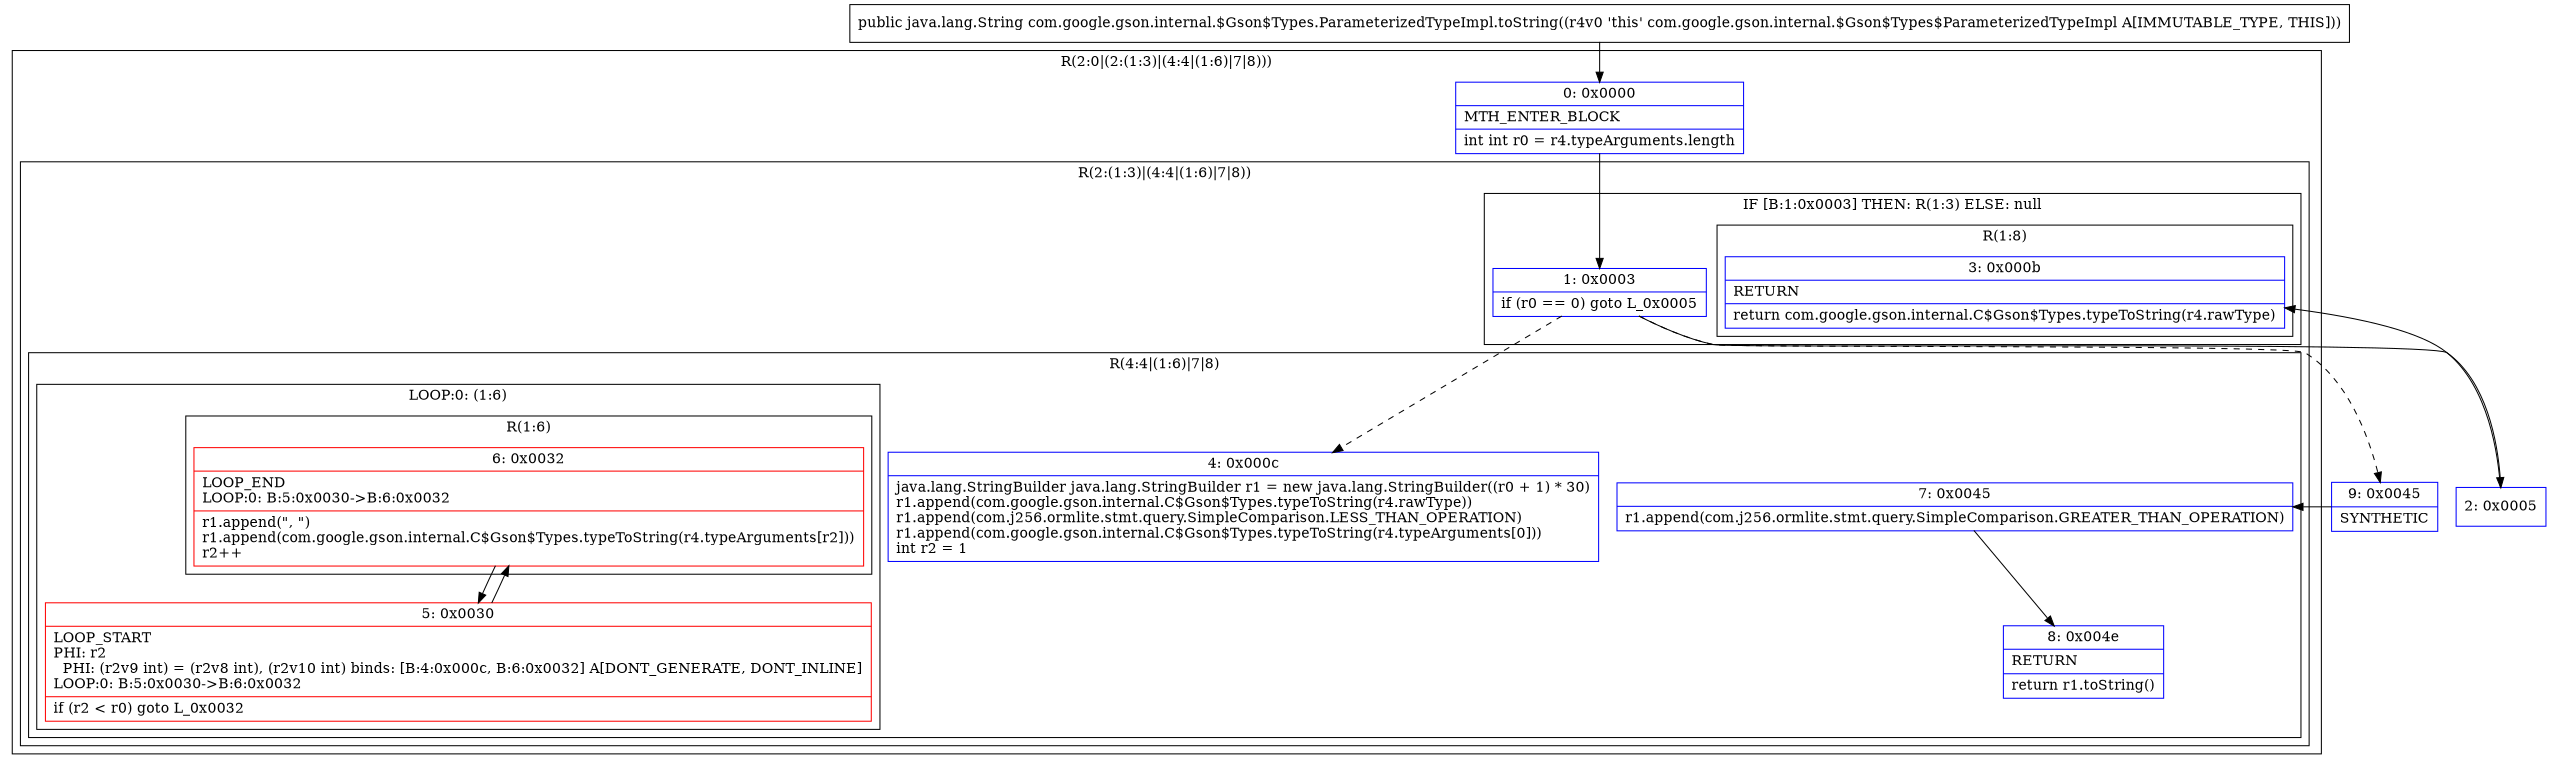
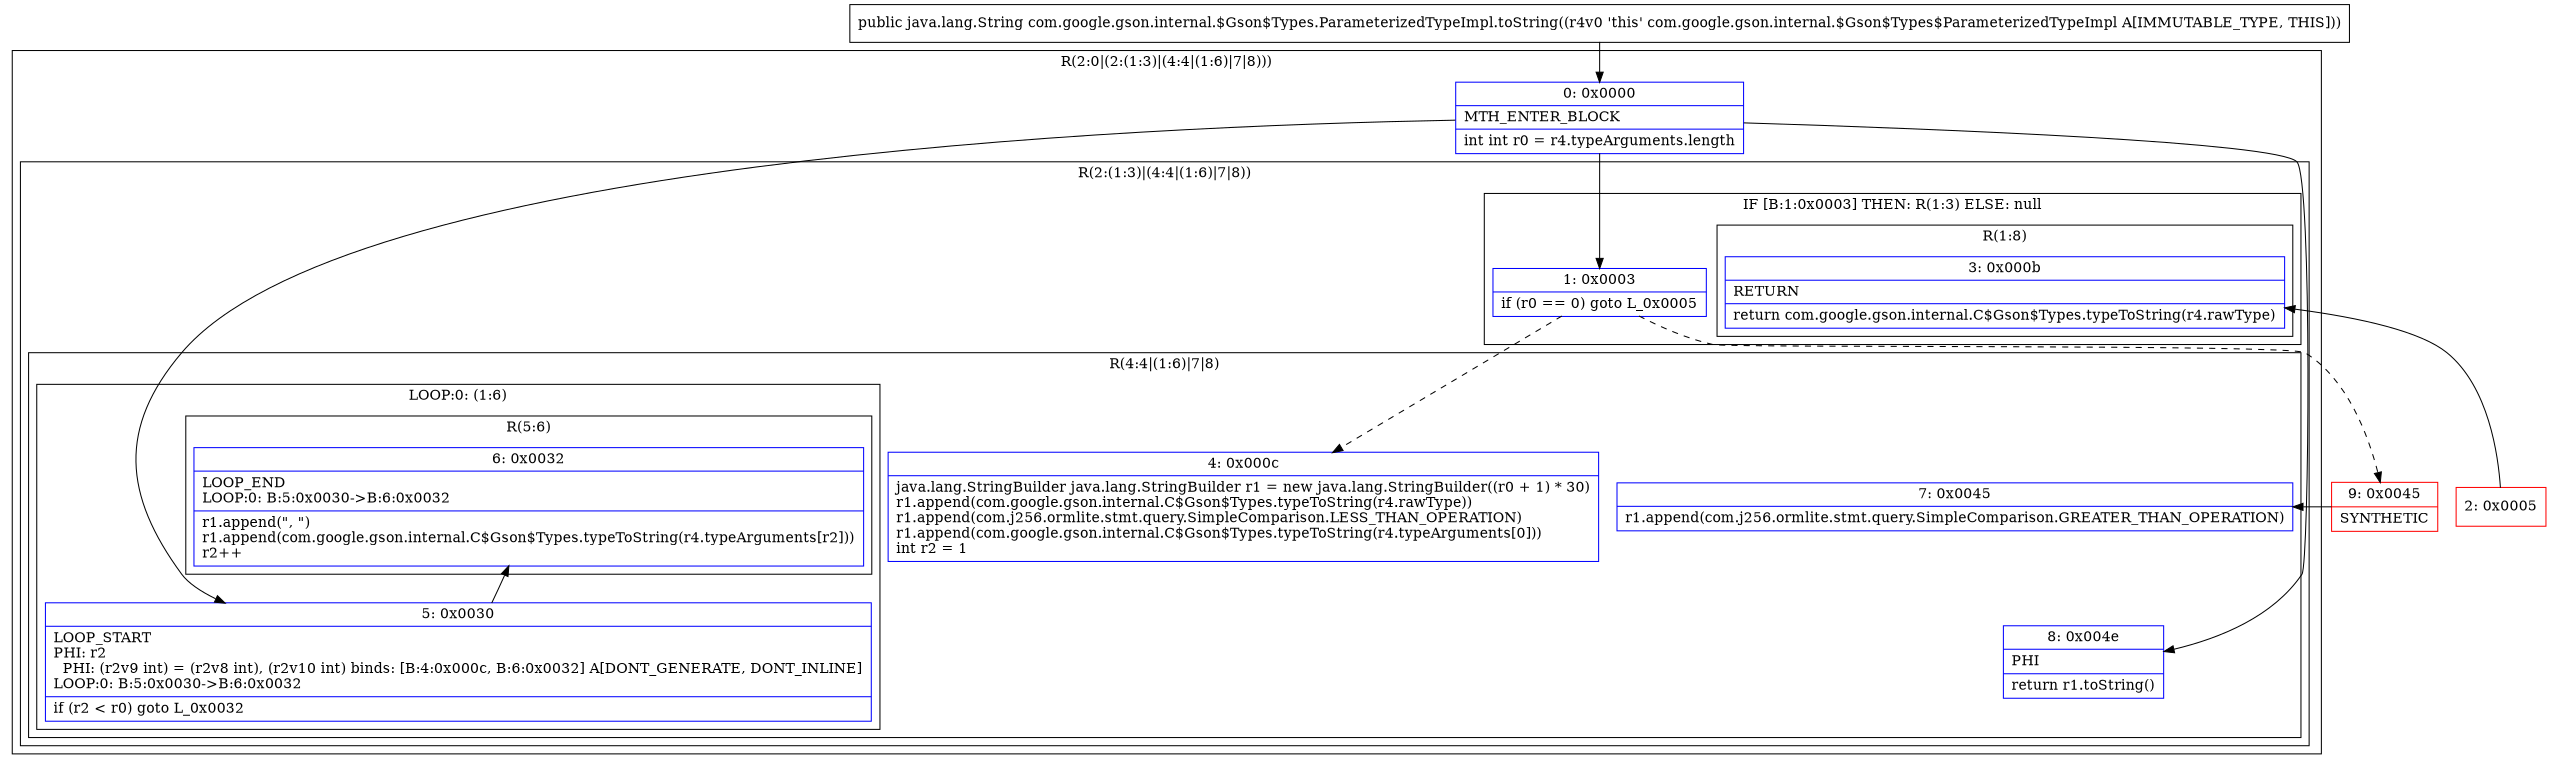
(2349, 348) -> none
(529, 428) -> (529, 428)
(529, 507) -> (529, 507)
(2385, 507) -> (2385, 507)
(2501, 507) -> (2501, 507)
(2011, 574) -> (2275, 155)
(488, 581) -> (659, 182)
(2045, 661) -> (2026, 661)
(458, 662) -> (458, 662)
